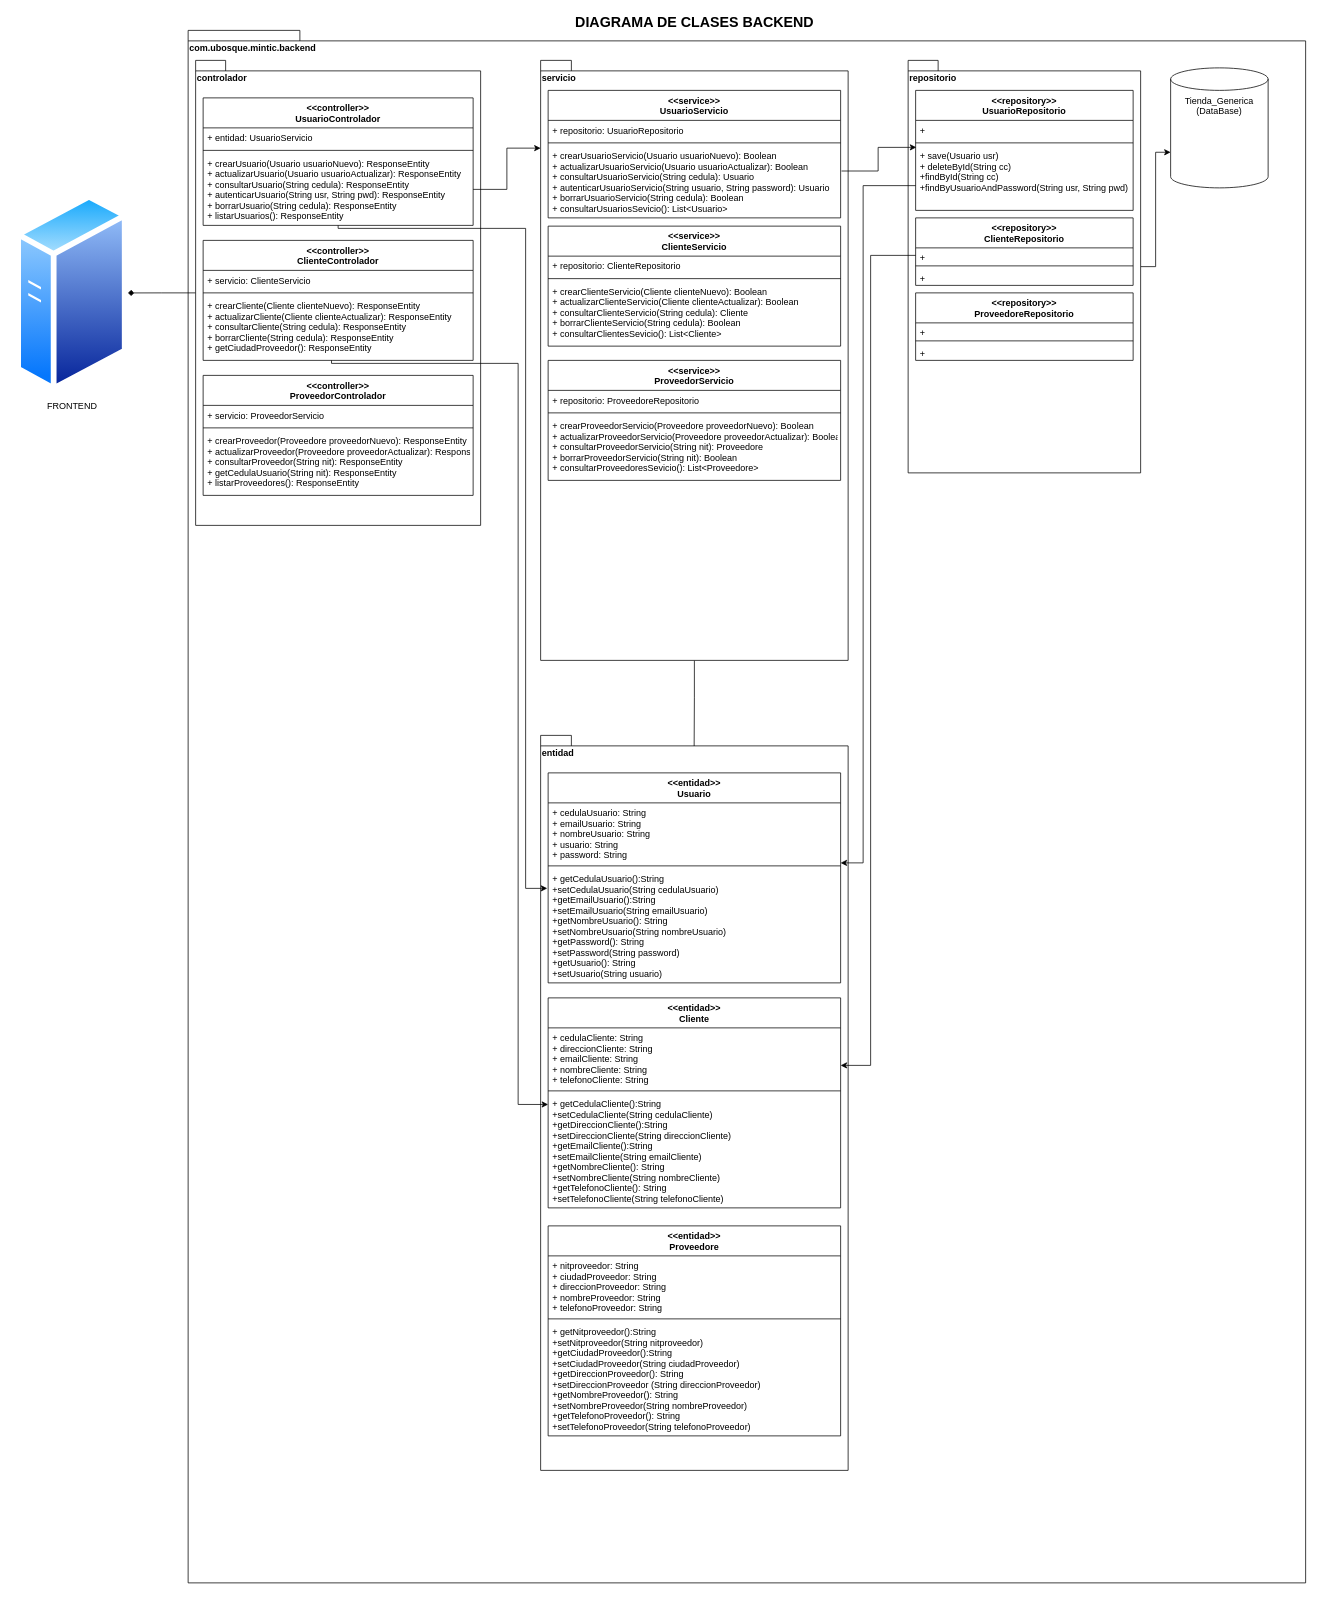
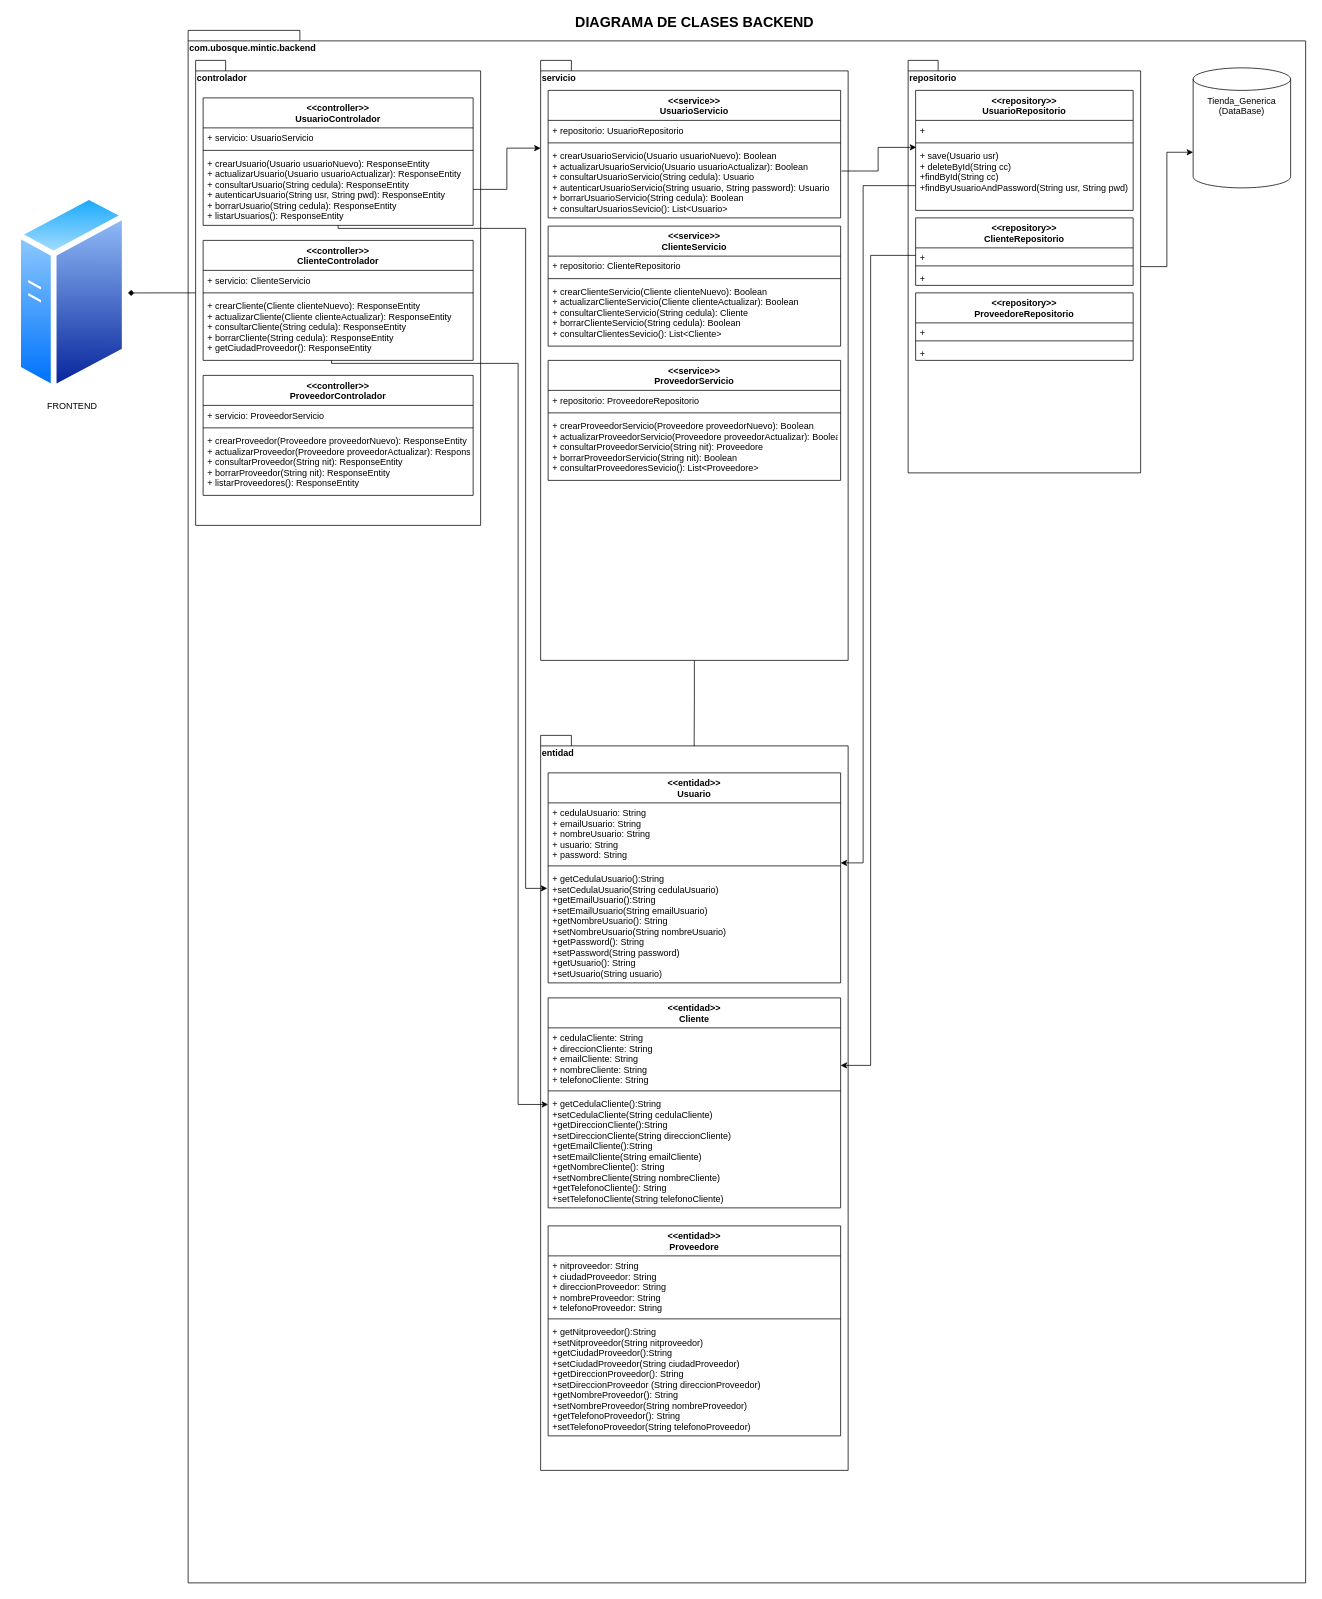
(1219, 128) -> (1242, 128)
(264, 138) -> (266, 138)
(350, 441) -> (350, 441)
